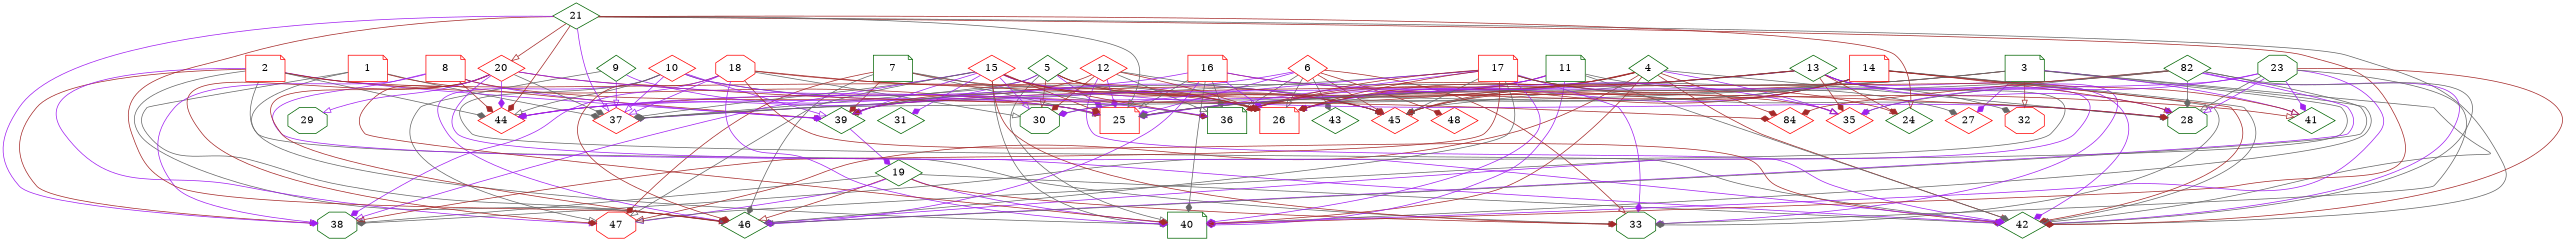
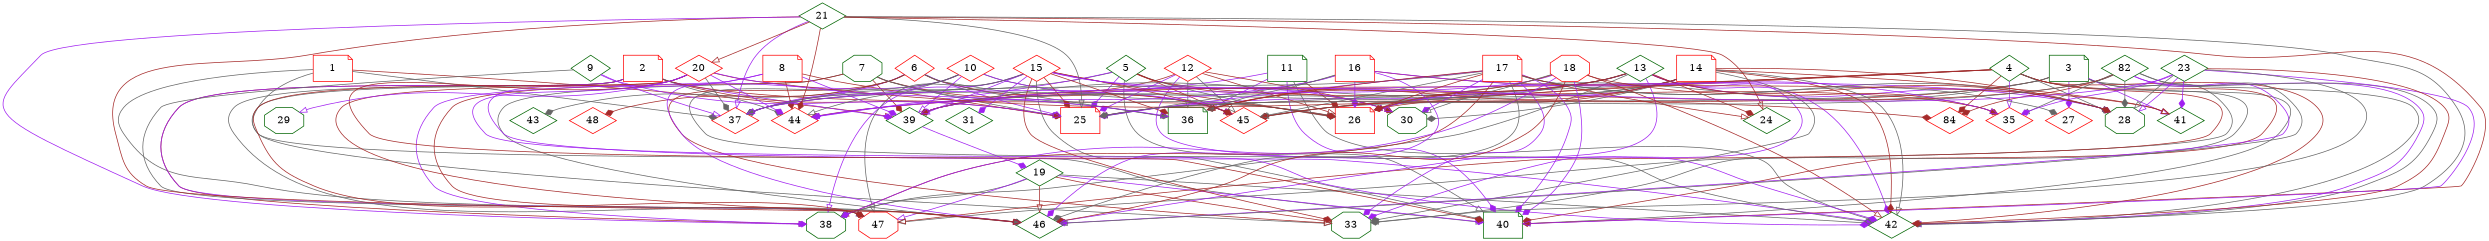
(893, 68) -> (862, 68)
(2278, 68) -> (2184, 68)
(2025, 121) -> none
(1196, 142) -> none
none -> (1685, 172)
